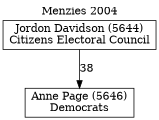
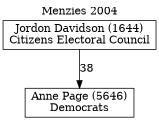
(80, 35) -> (80, 35)
